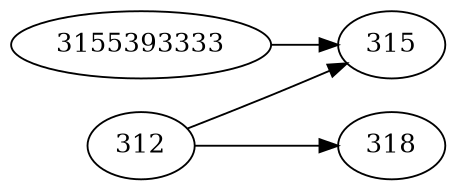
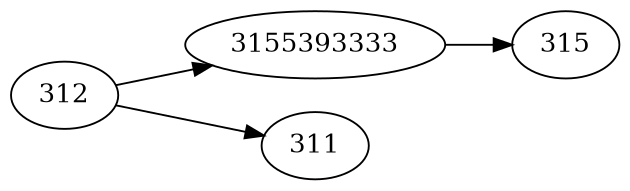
(259, 100) -> (155, 77)
(392, 146) -> (315, 146)
